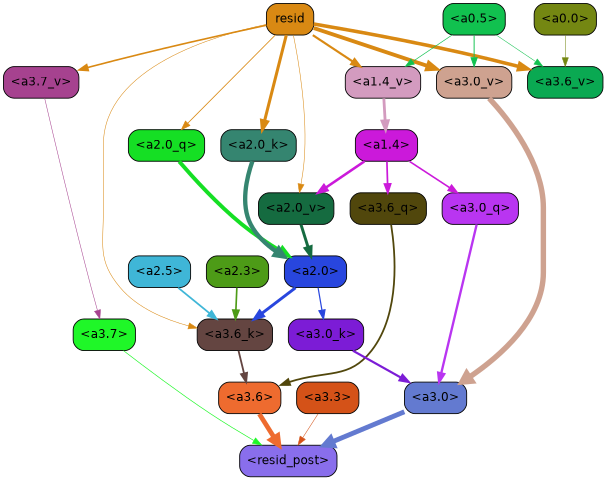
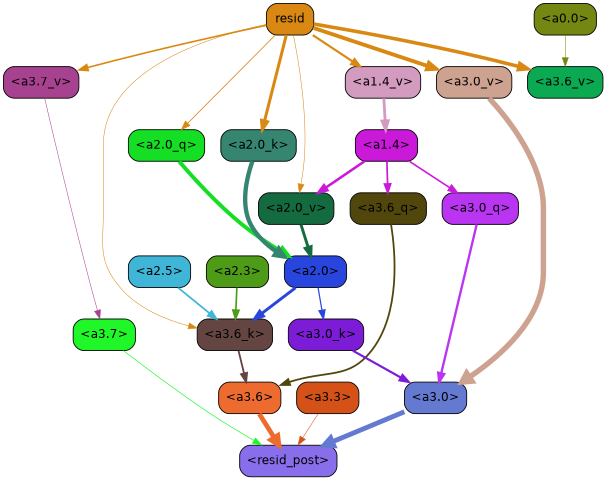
(474, 19) -> none
